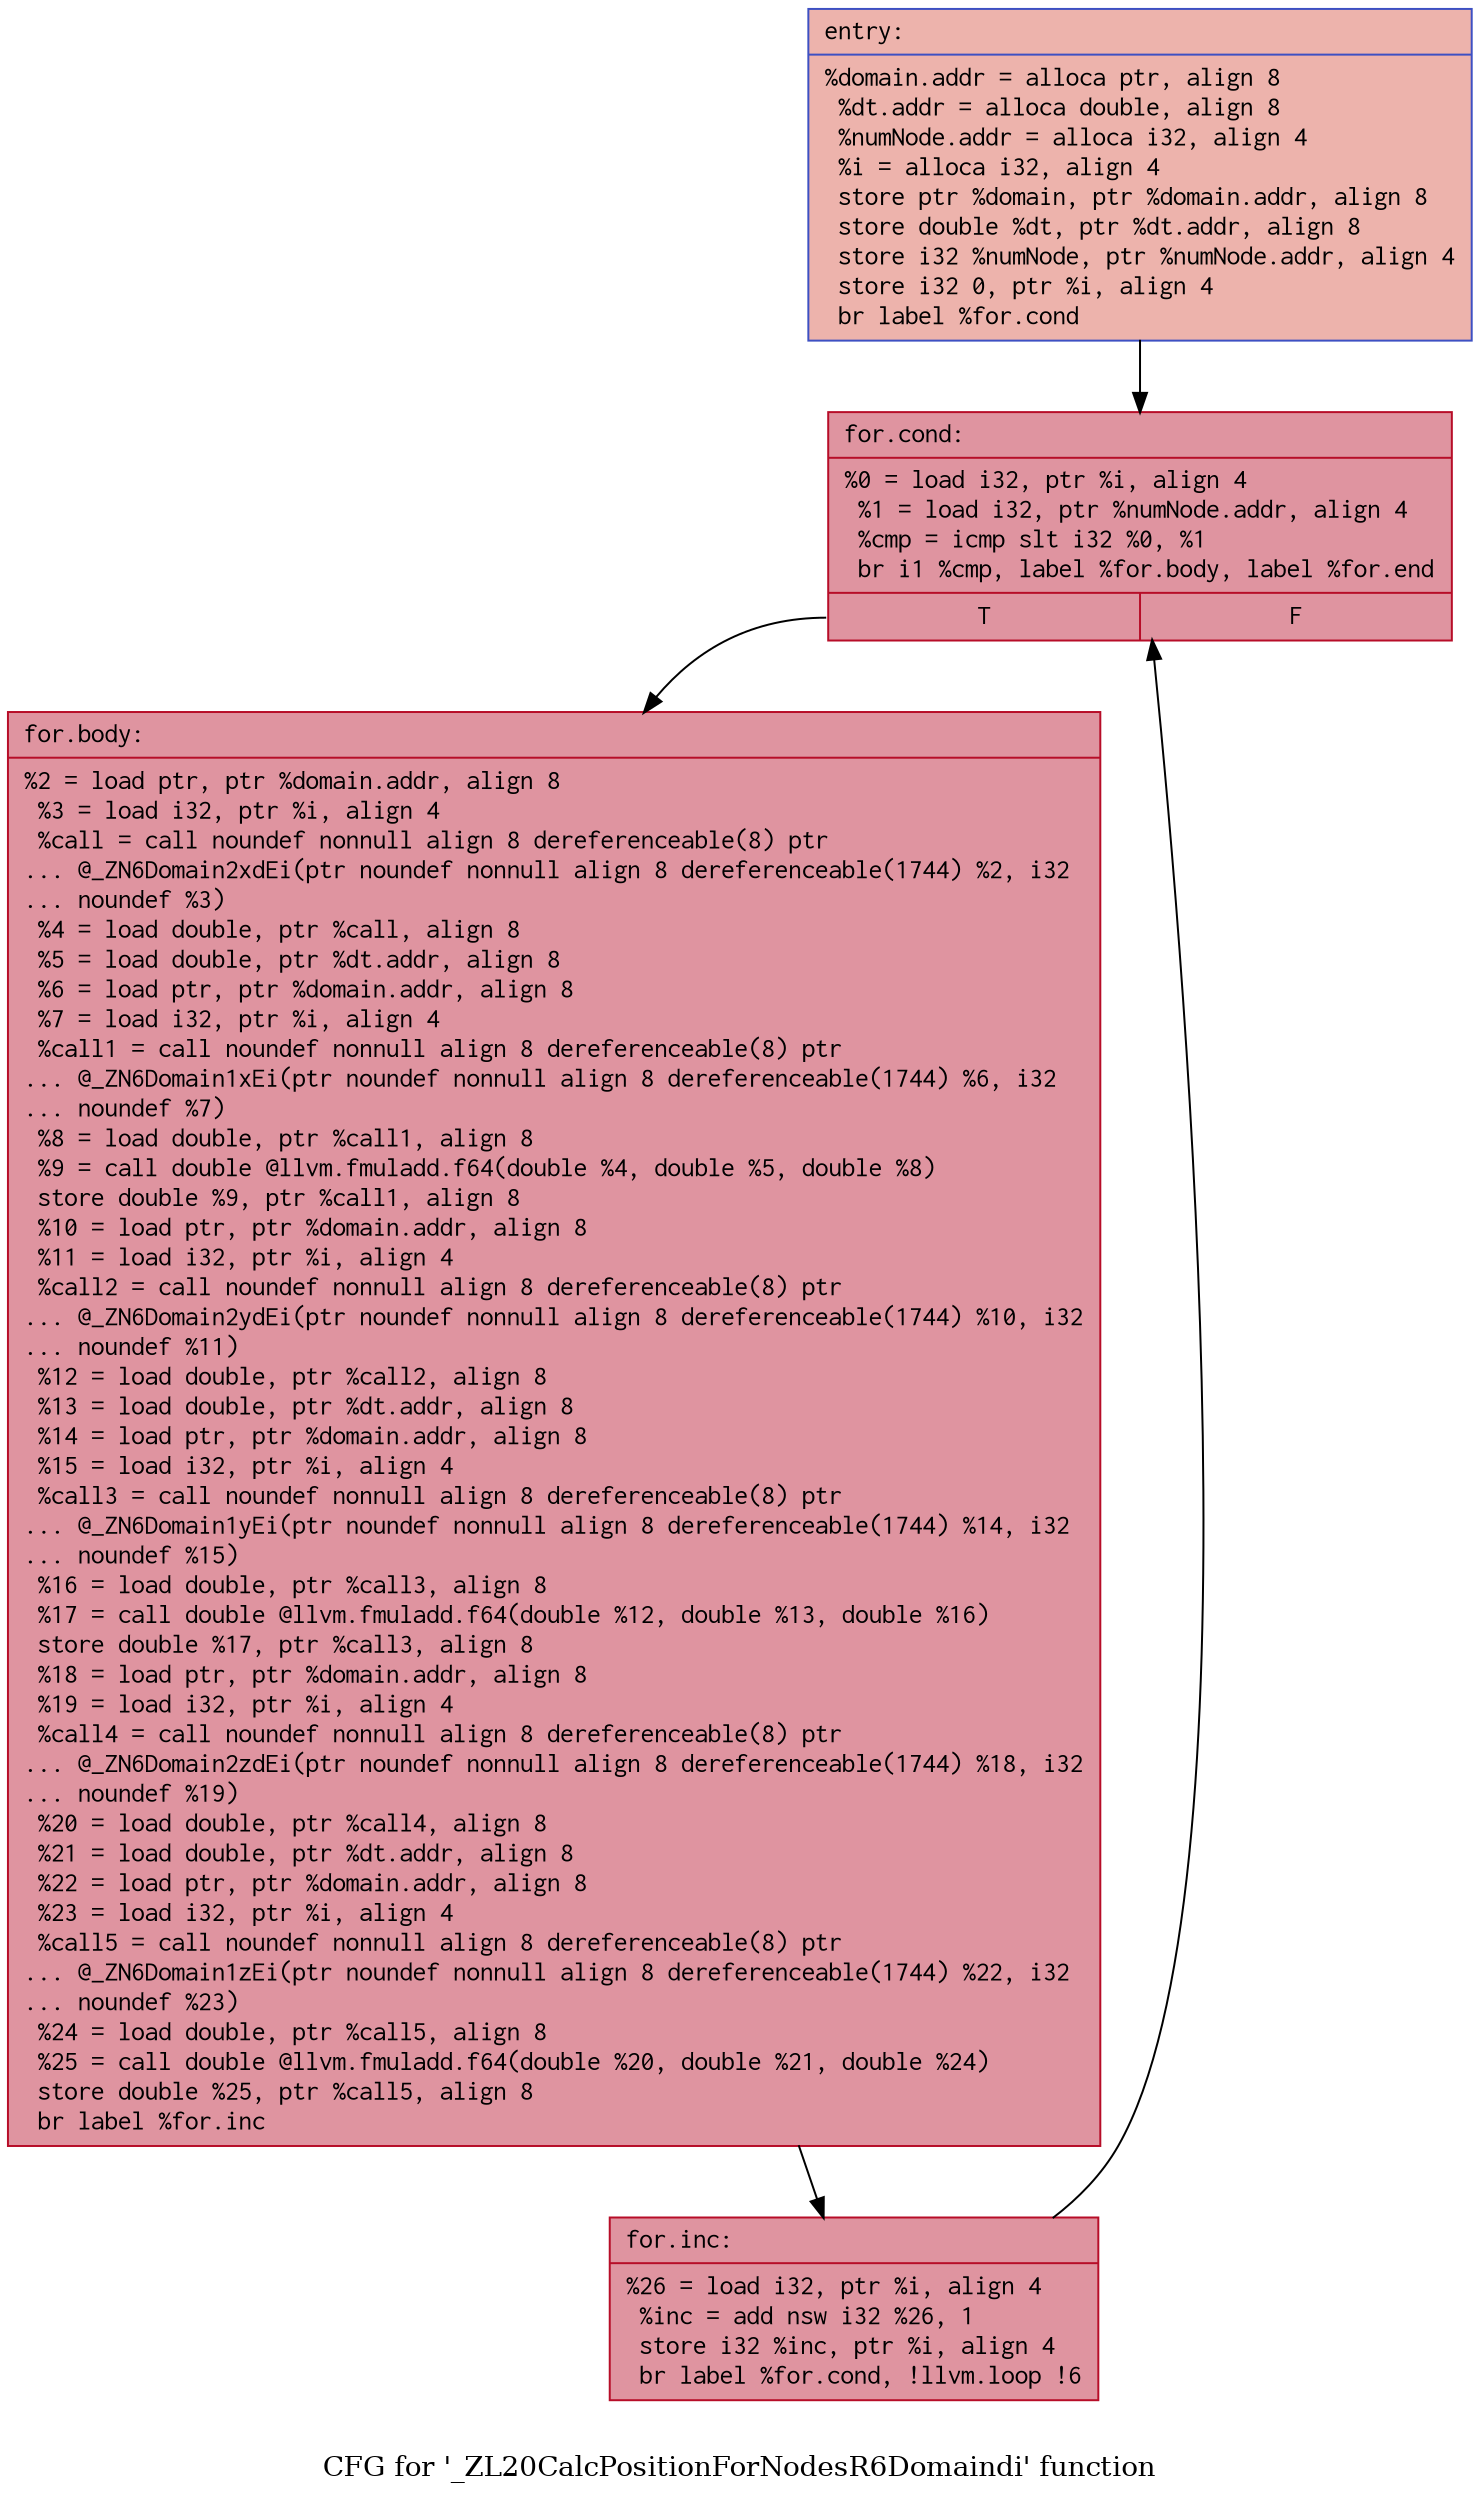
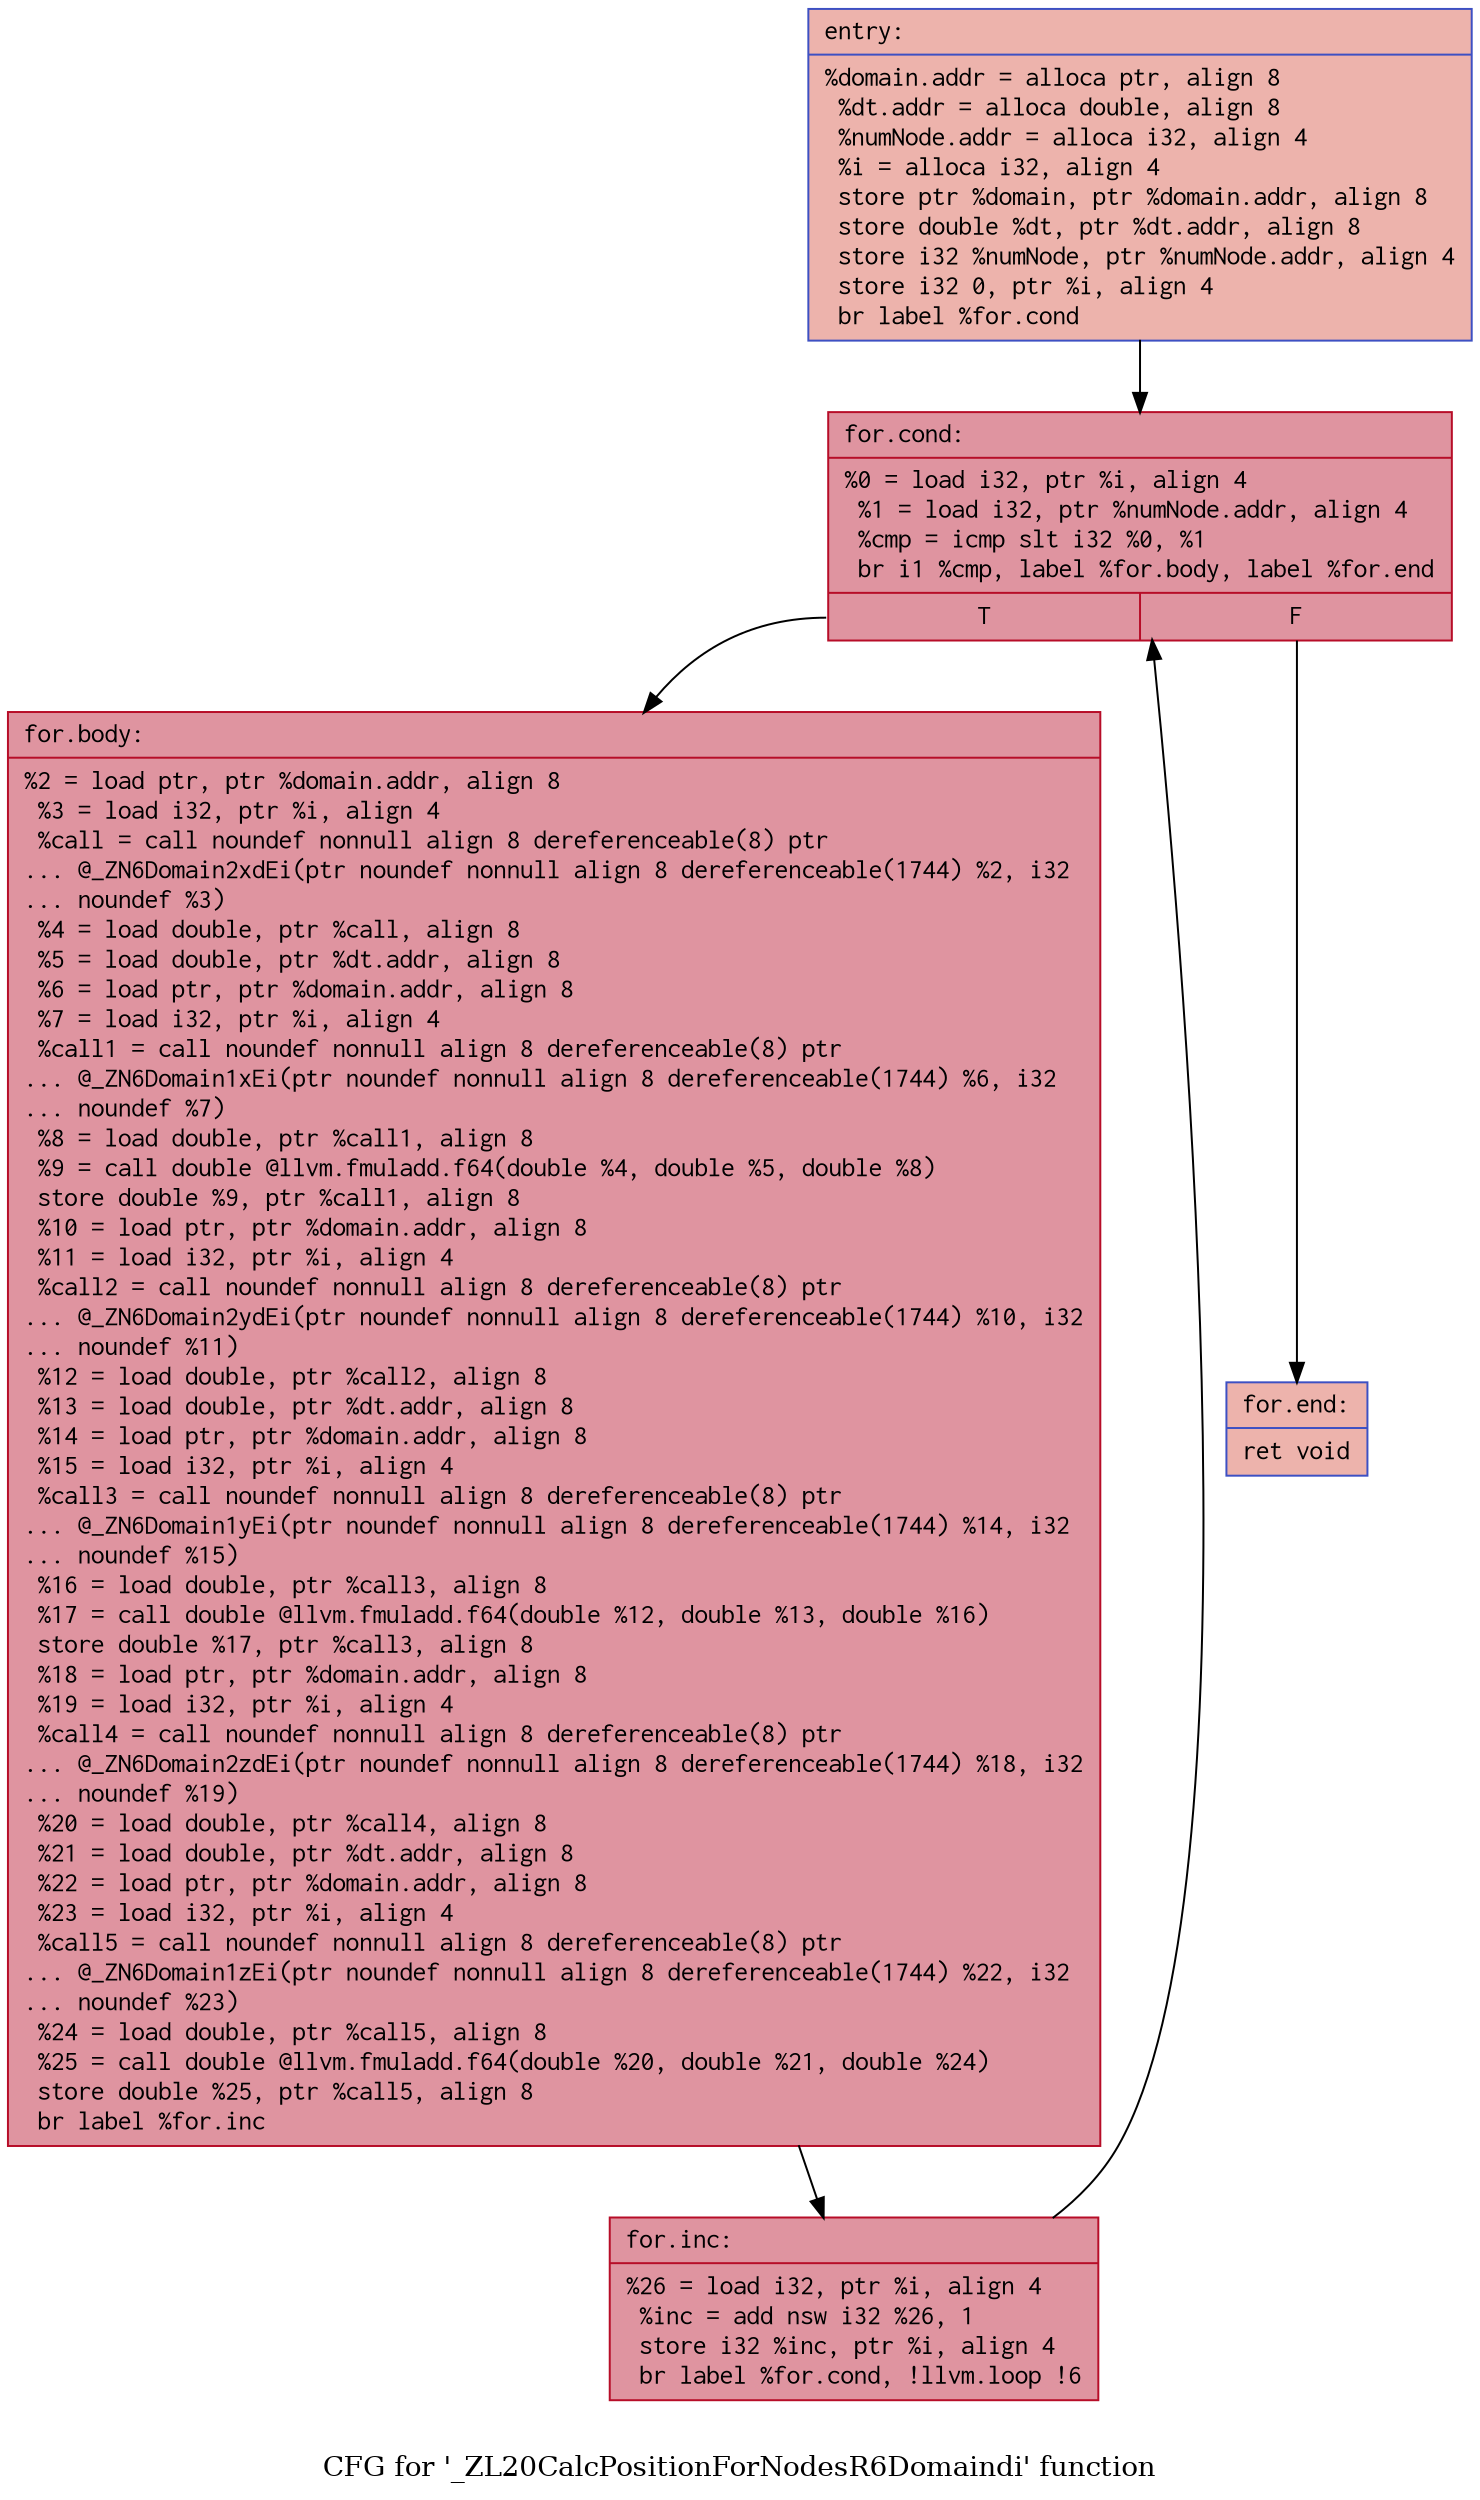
none -> (1297, 1429)
